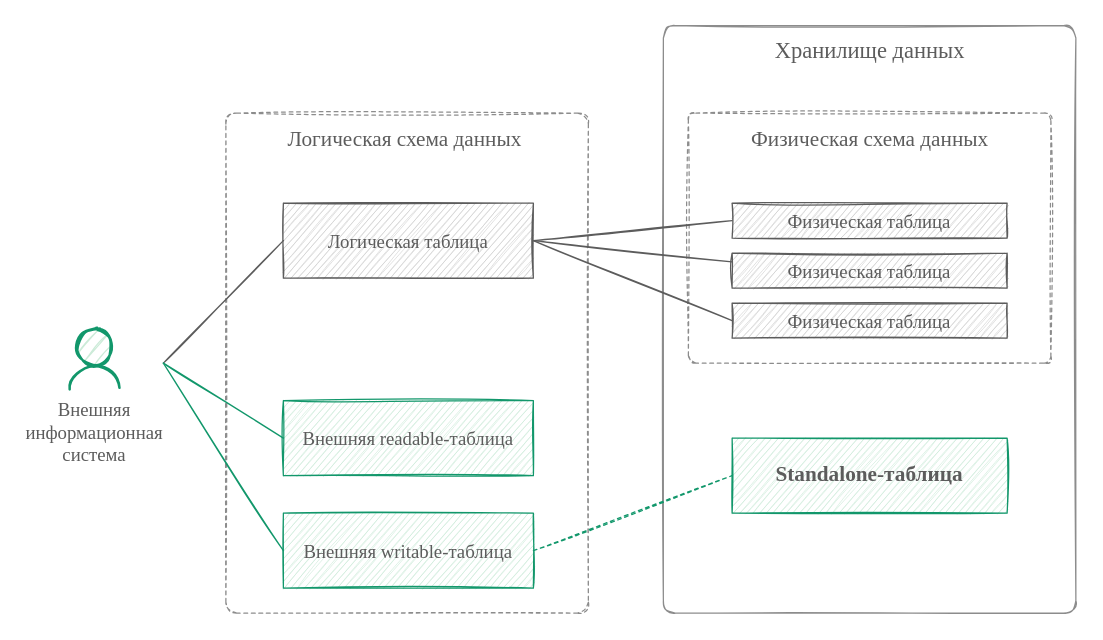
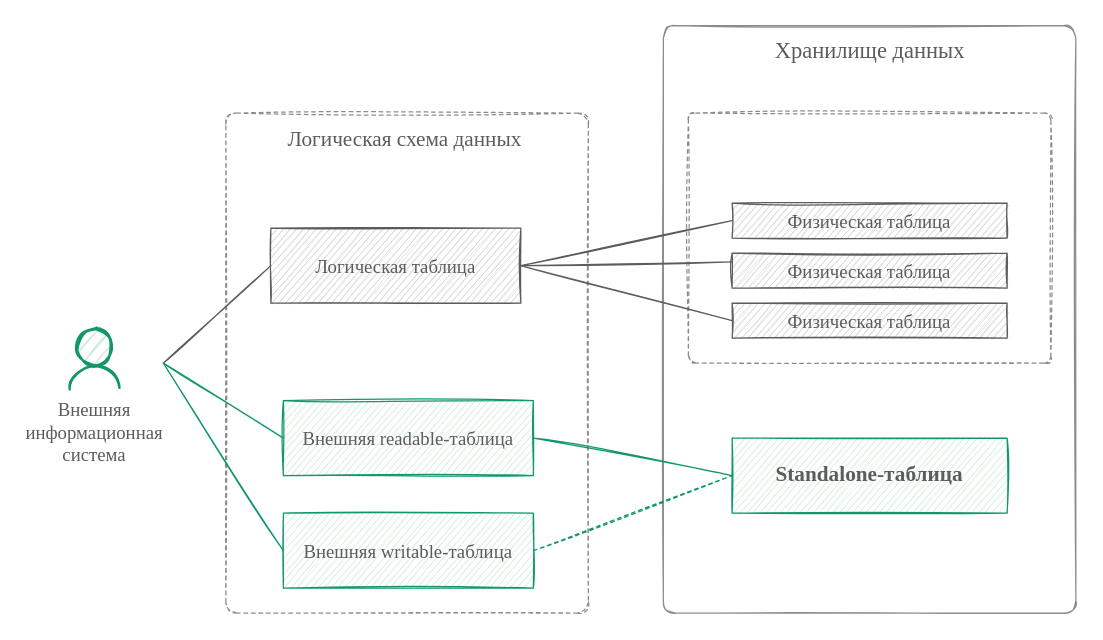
(869, 141) -> none
(408, 241) -> (396, 266)
none -> (633, 457)
